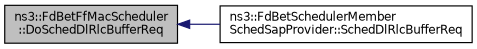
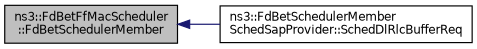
(91, 24) -> (91, 24)
